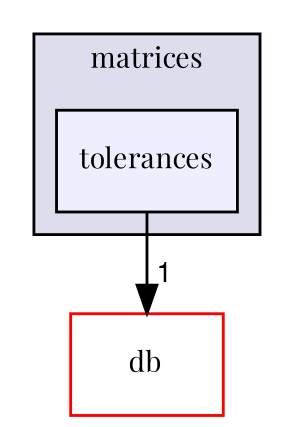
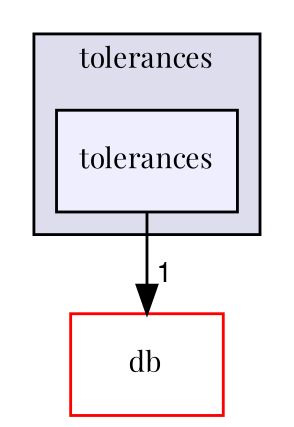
(147, 61) -> (147, 61)
